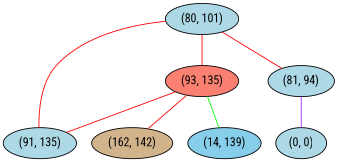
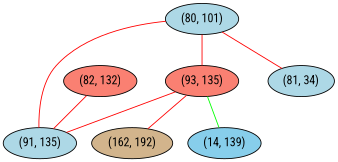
none -> (100, 81)
(301, 81) -> (301, 81)
(132, 143) -> (132, 143)
(301, 143) -> none
